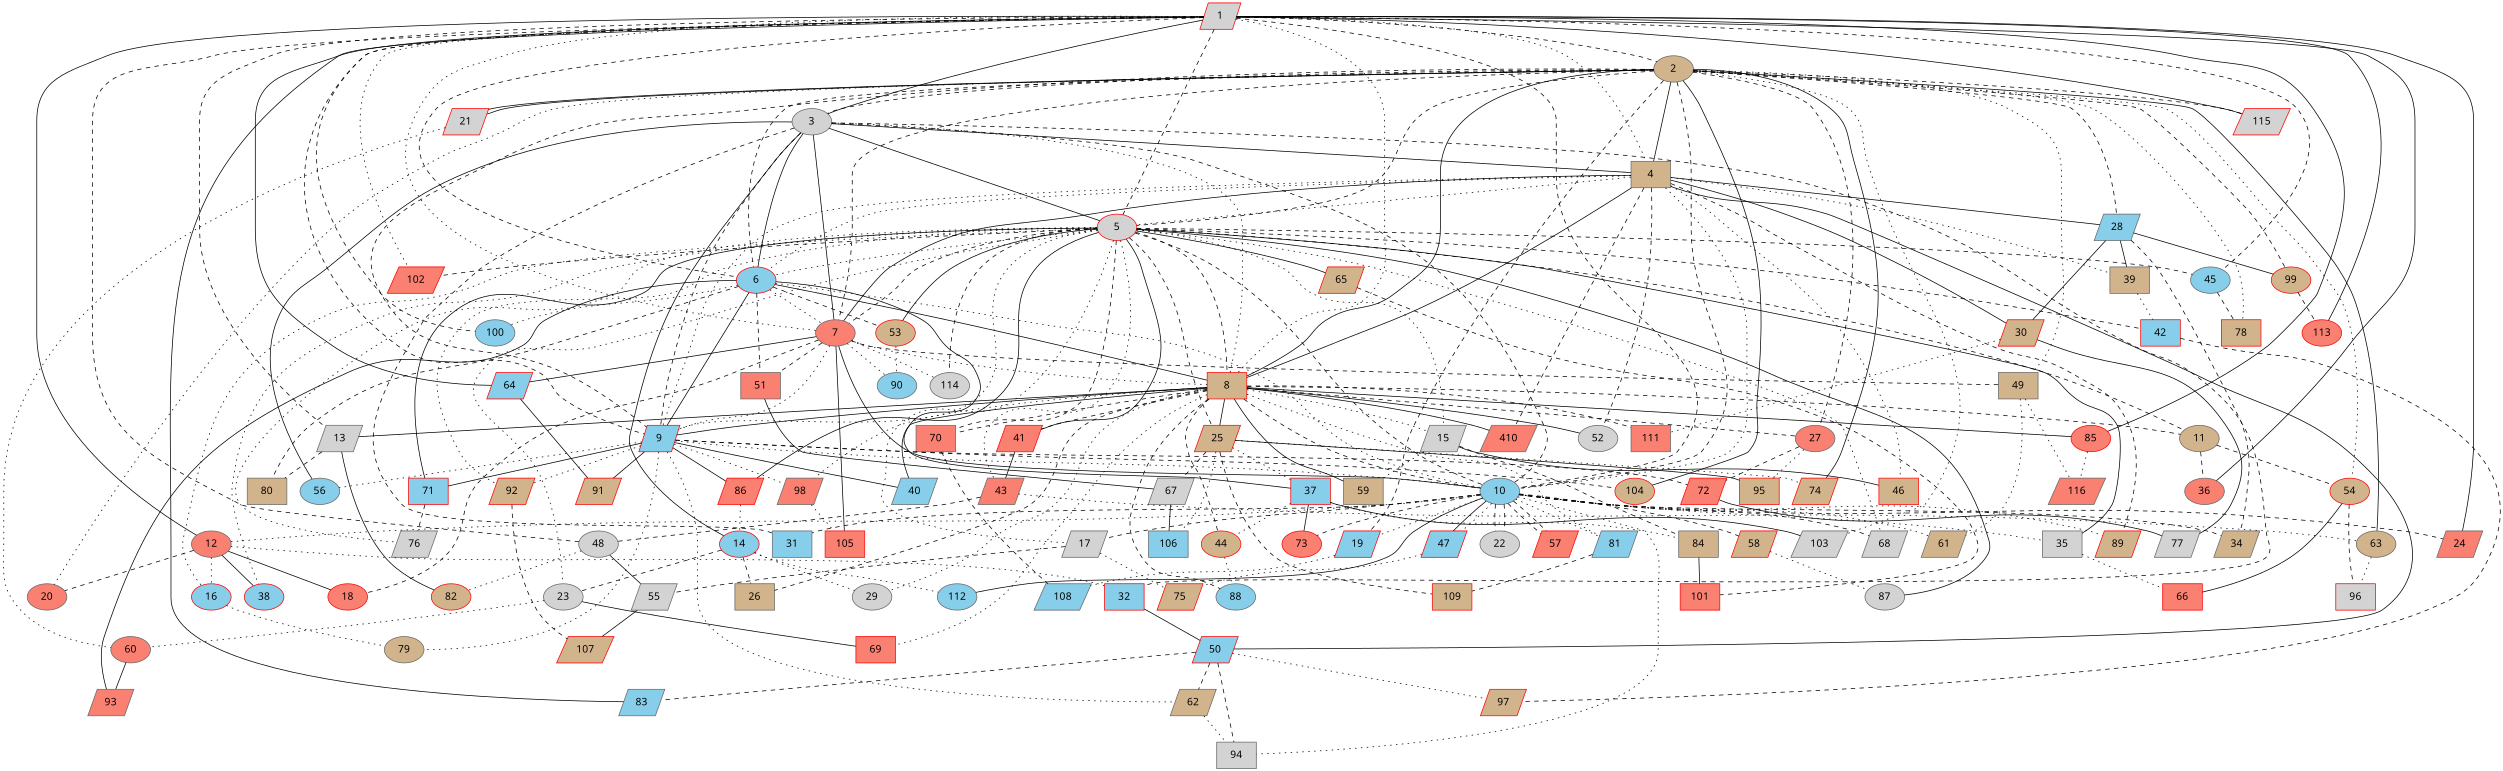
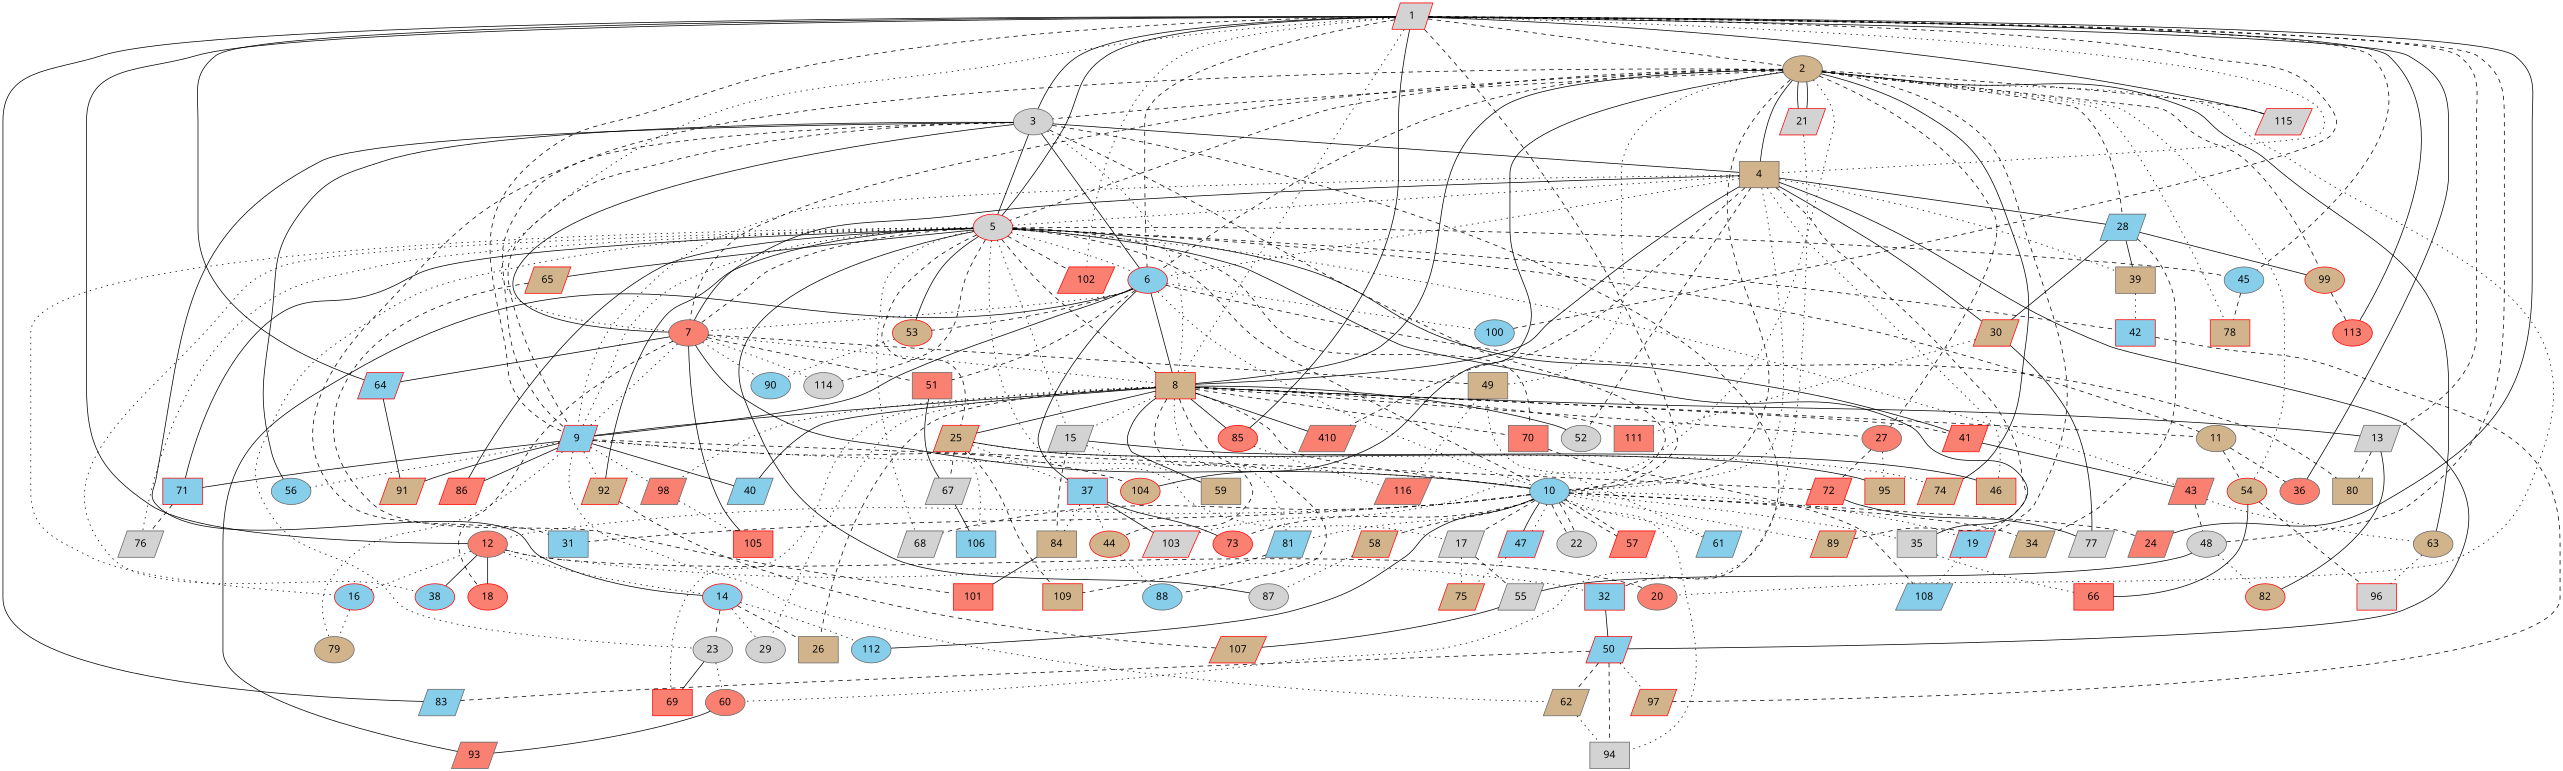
(1169, 122) -> (1119, 50)
(744, 264) -> (708, 289)
(740, 517) -> (602, 578)
(1820, 544) -> (1171, 544)
(1944, 544) -> (1719, 544)
